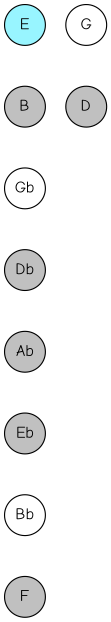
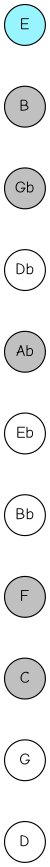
(86, 107) -> (25, 842)
(25, 188) -> (25, 188)
(25, 270) -> (25, 270)
(25, 433) -> (25, 433)
none -> (25, 679)
